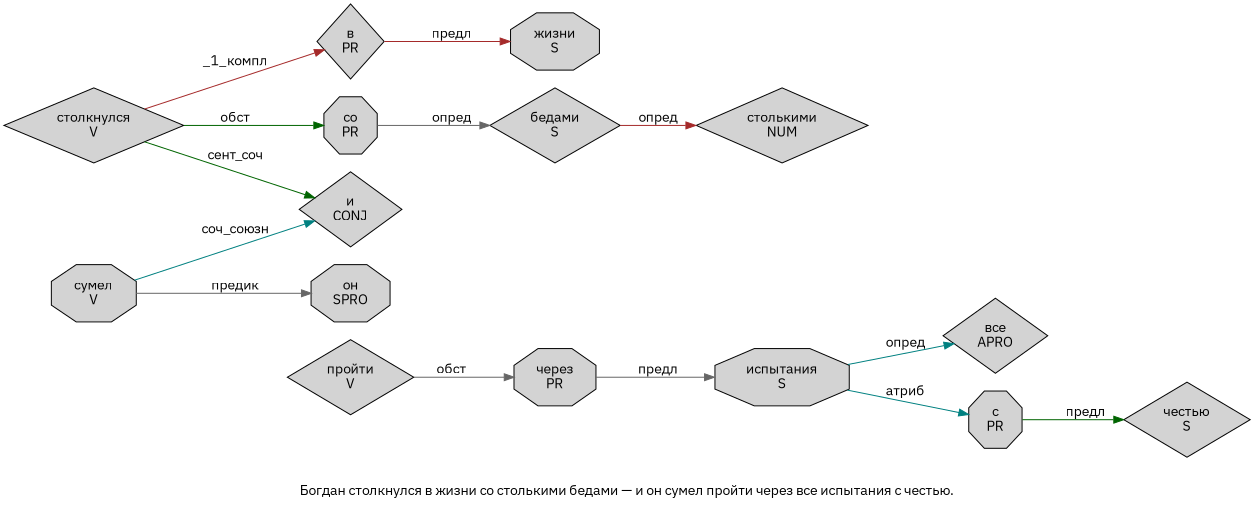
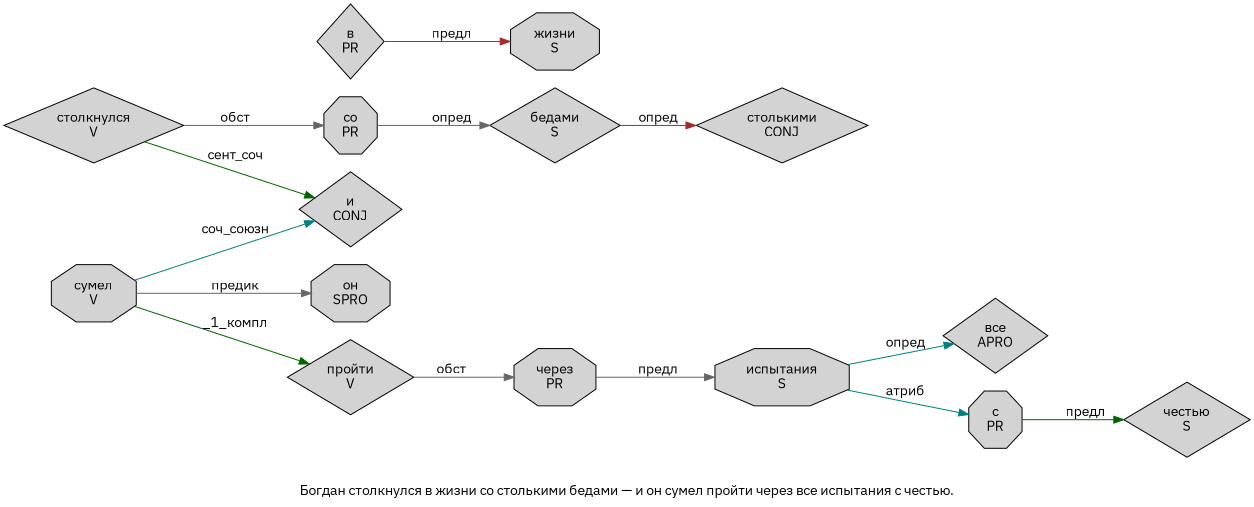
(230, 81) -> none
(249, 125) -> (249, 125)
(782, 125) -> (782, 125)
none -> (217, 334)
